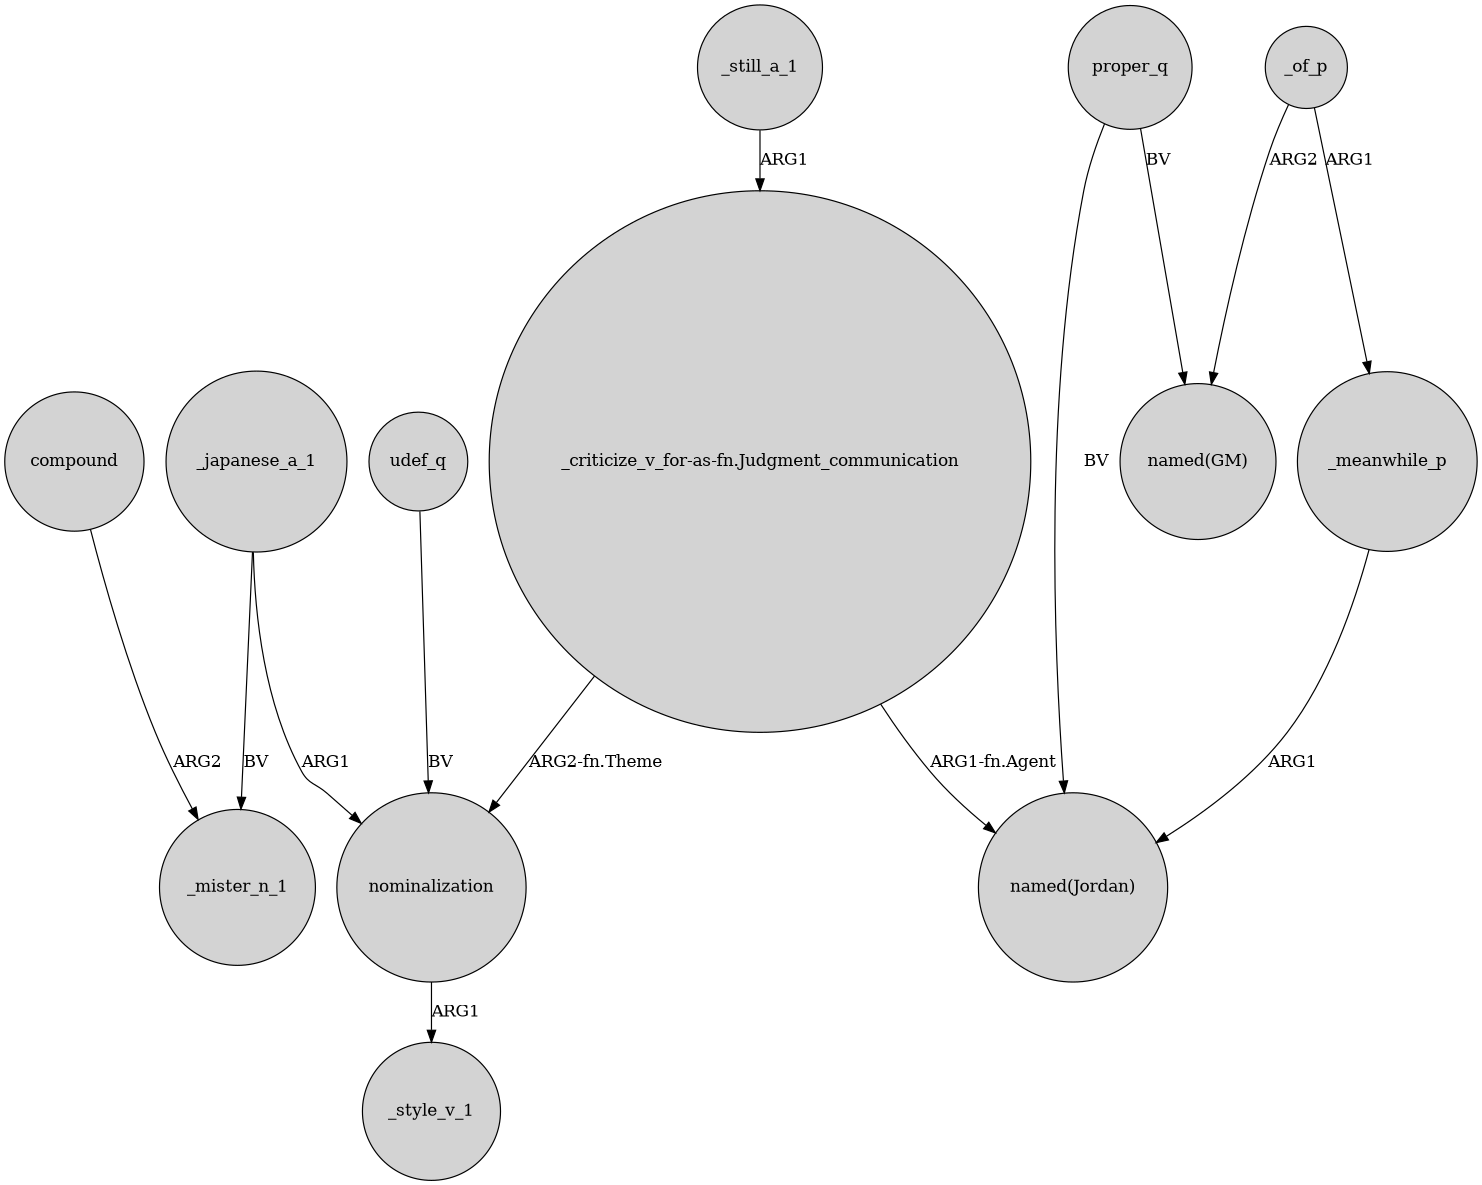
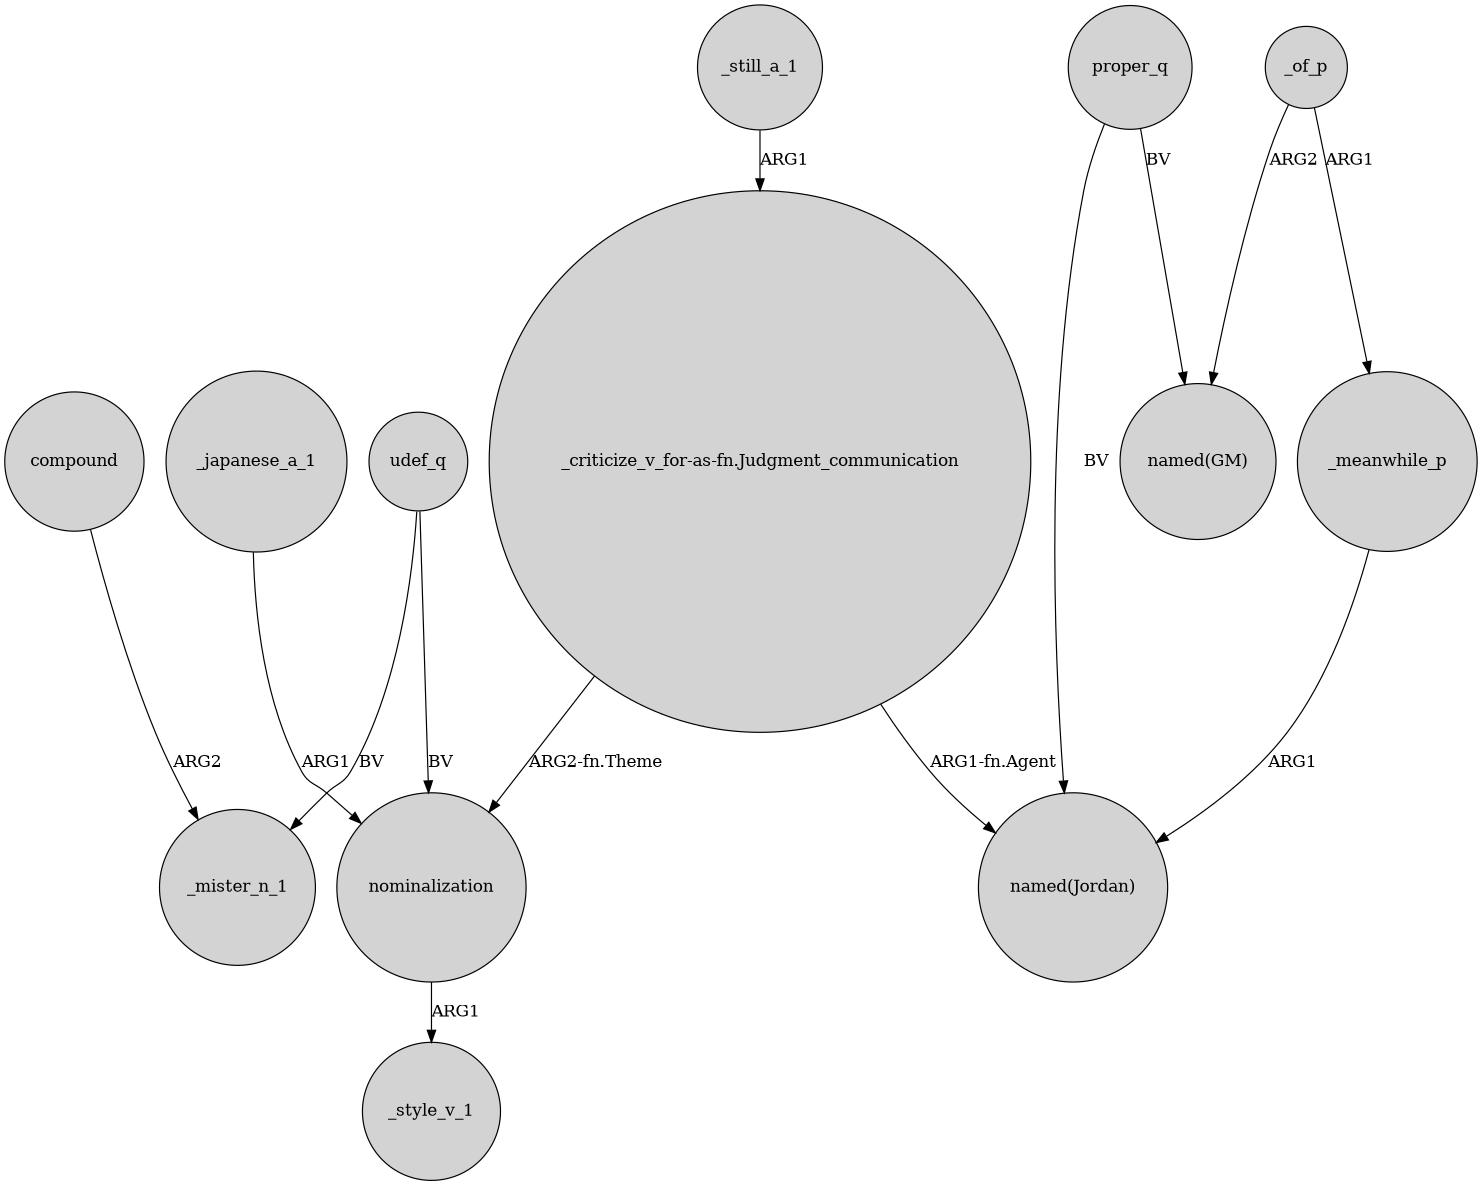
(247, 674) -> (388, 680)
